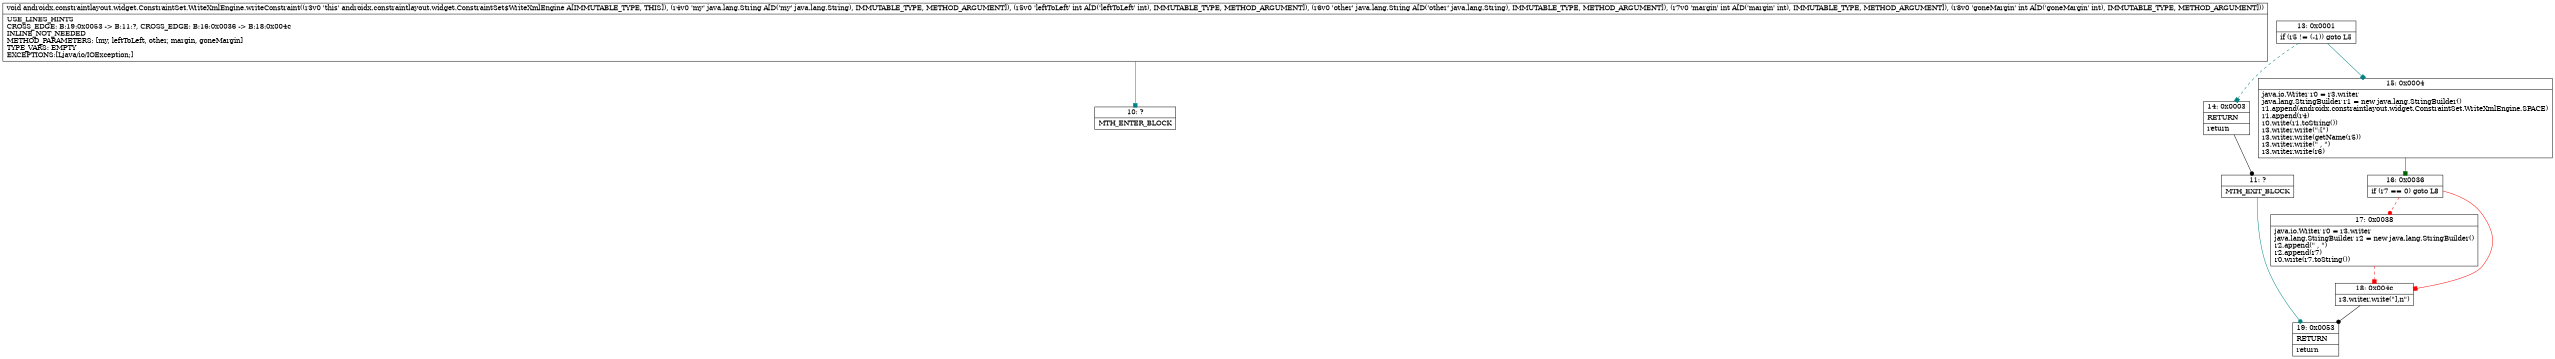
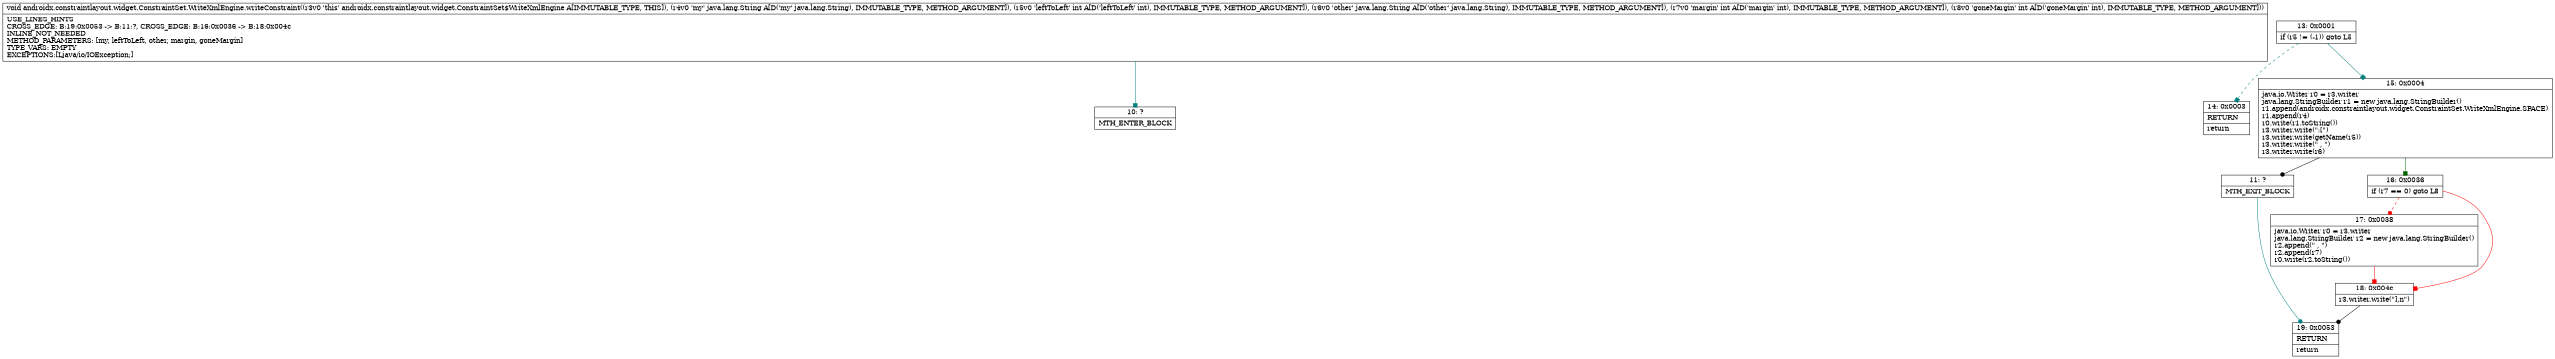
(2243, 153) -> (2302, 166)
(2312, 260) -> (2312, 260)
(2374, 272) -> (2374, 272)
